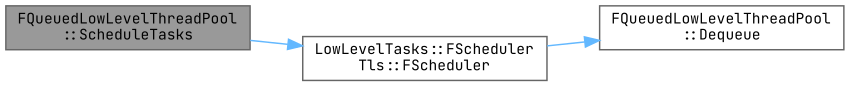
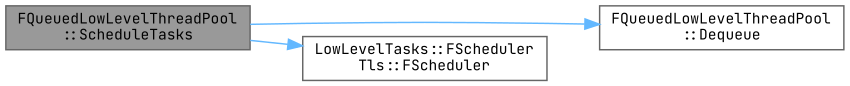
(566, 44) -> (417, 22)
